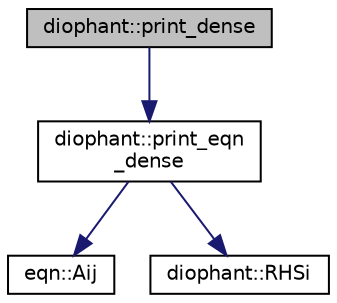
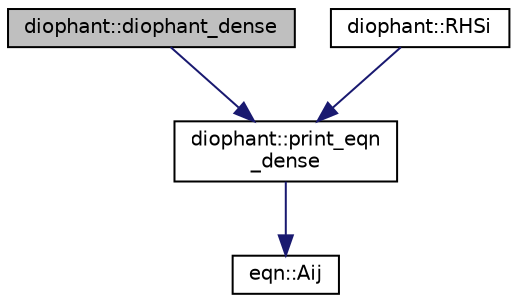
(149, 28) -> (151, 28)
(192, 210) -> (367, 77)
